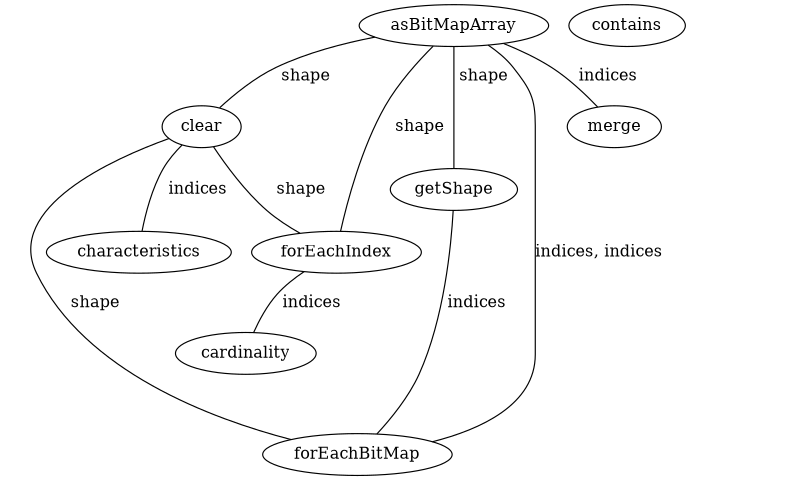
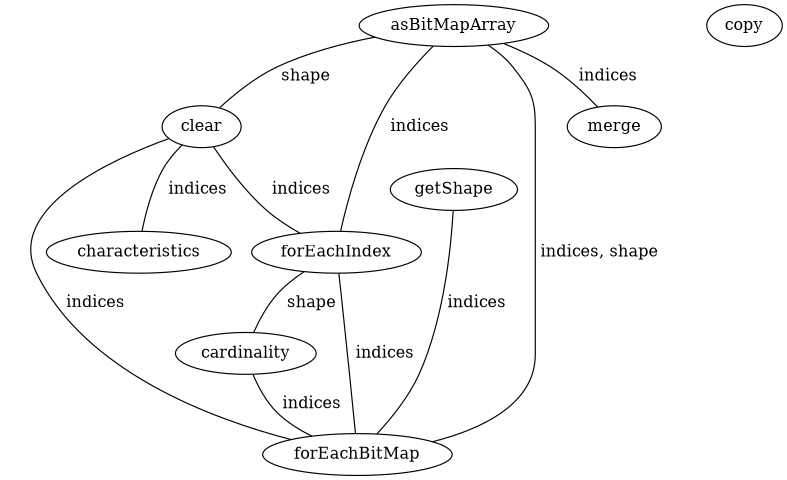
(627, 26) -> none
none -> (745, 26)
(454, 107) -> none
(417, 127) -> (417, 127)
(299, 189) -> (299, 189)
(597, 252) -> (597, 252)
(93, 303) -> (93, 303)
(309, 303) -> (309, 303)
none -> (347, 353)
none -> (276, 411)
